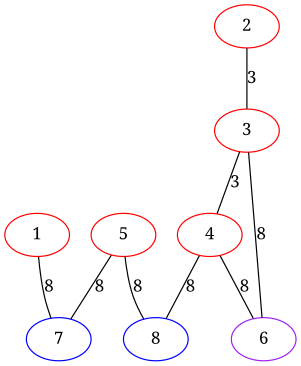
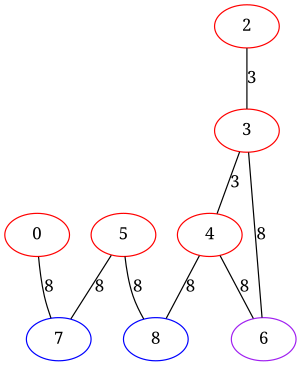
(37, 235) -> (37, 235)
